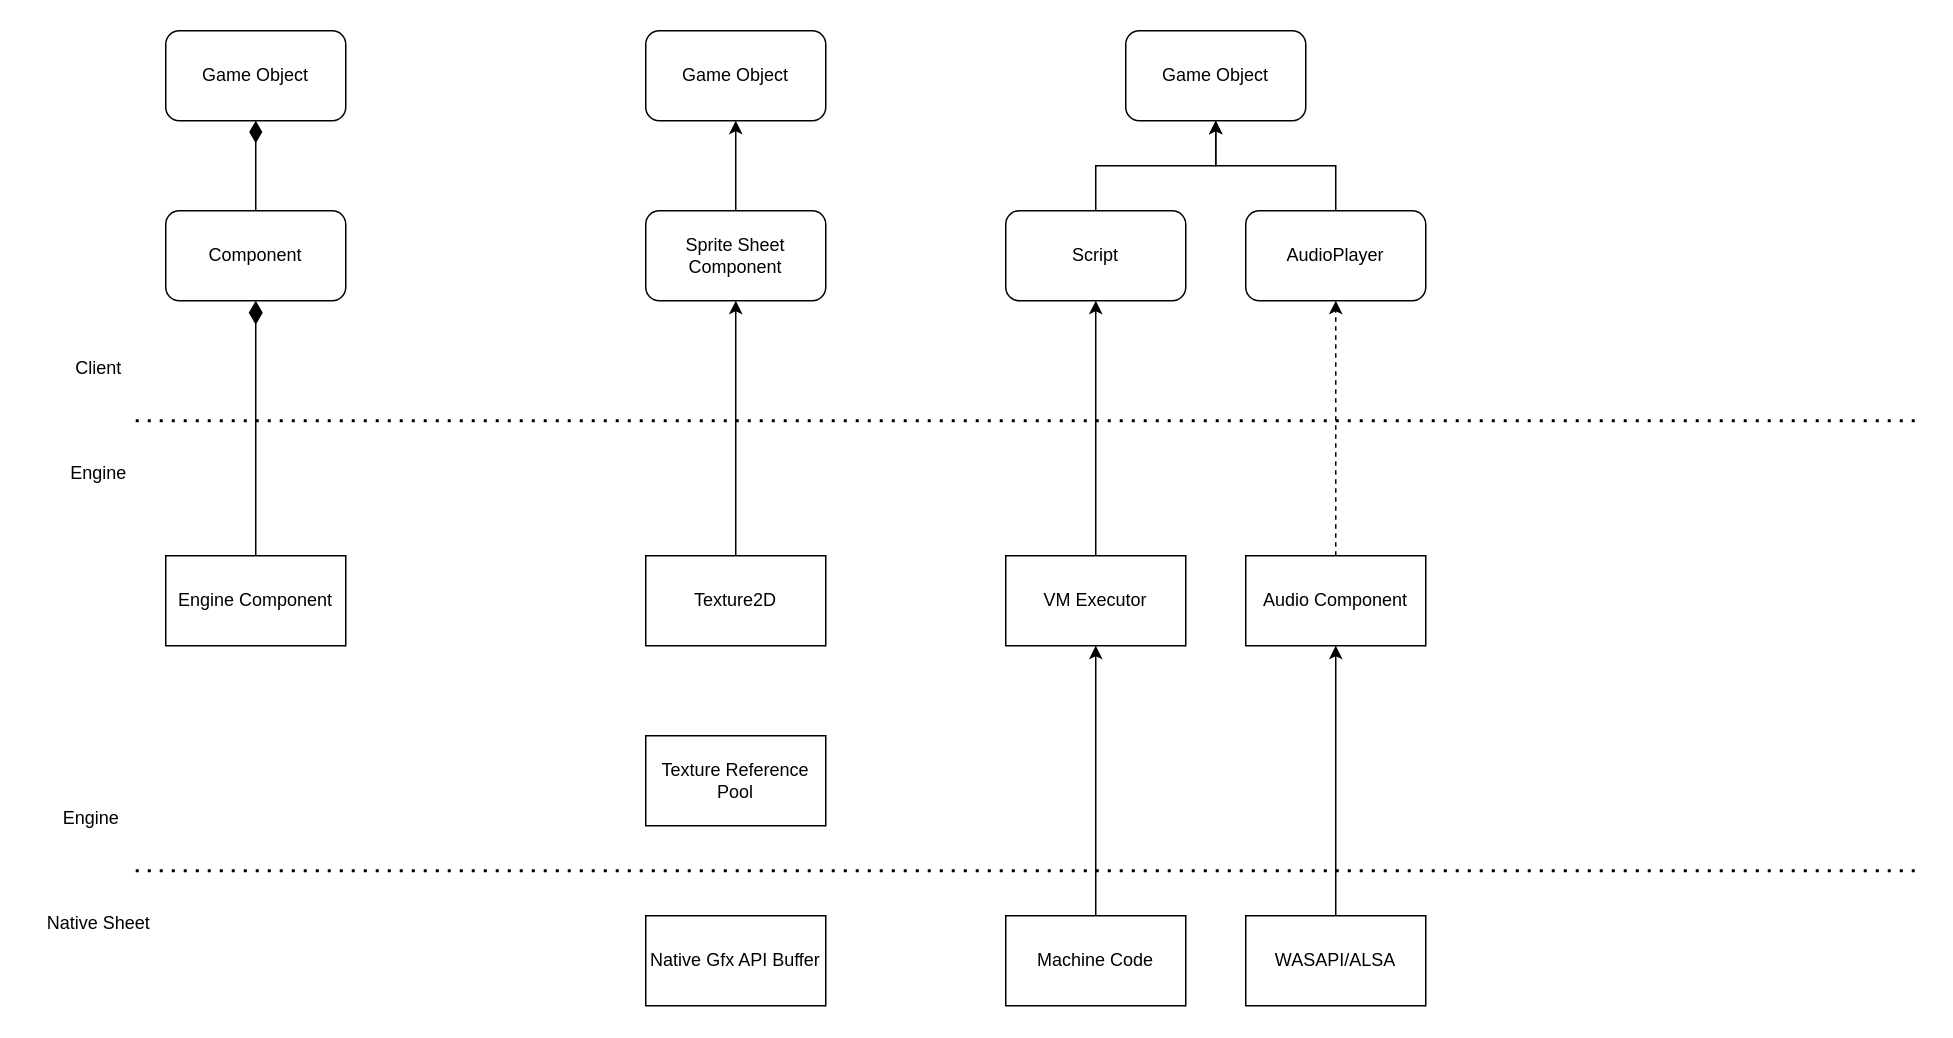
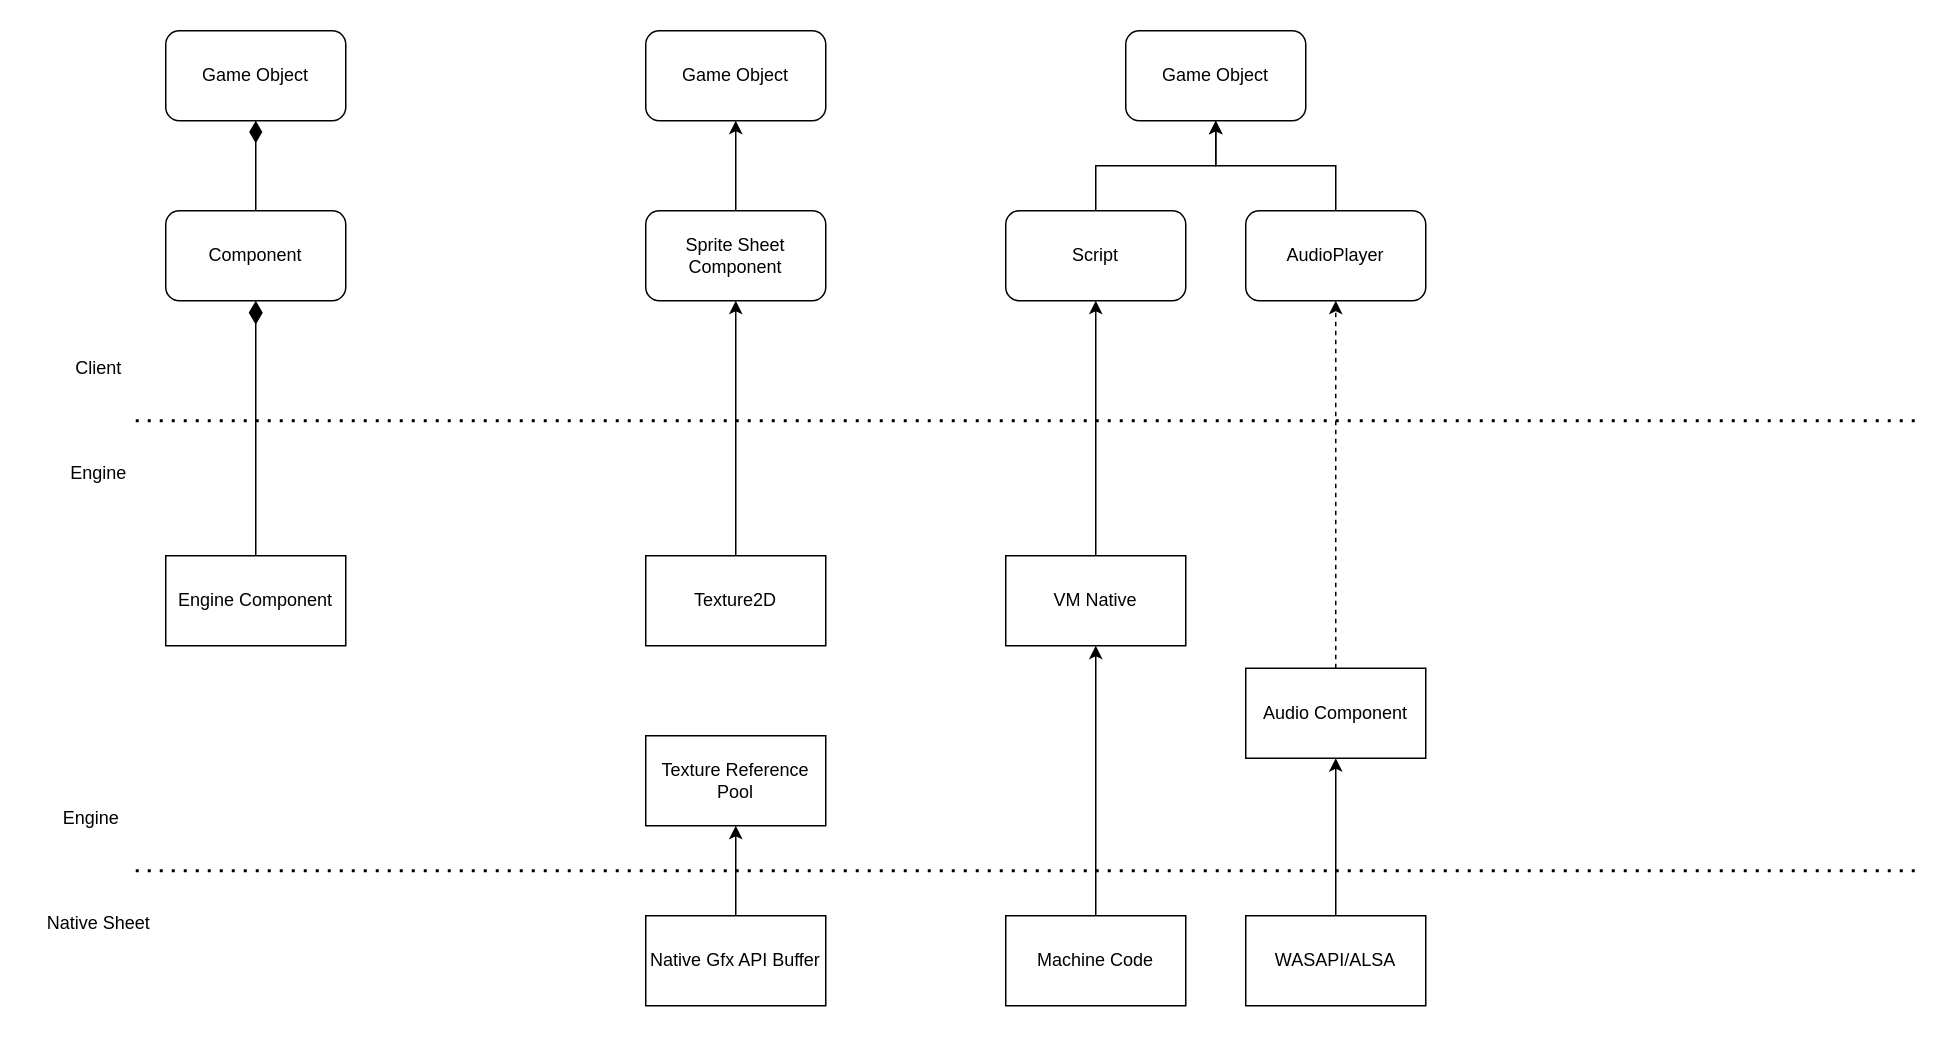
(1096, 601) -> (1096, 601)
(1336, 601) -> (1336, 713)
none -> (736, 876)
